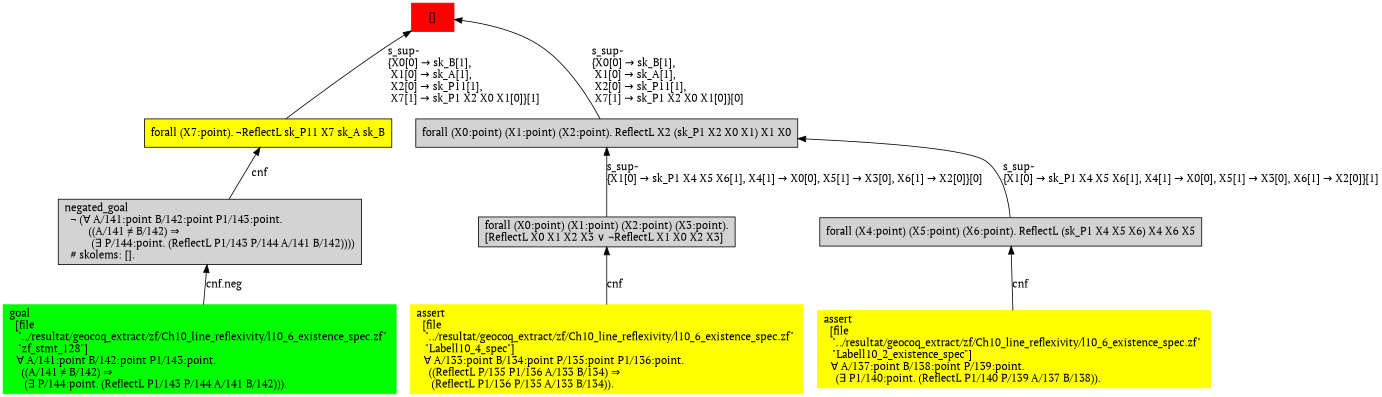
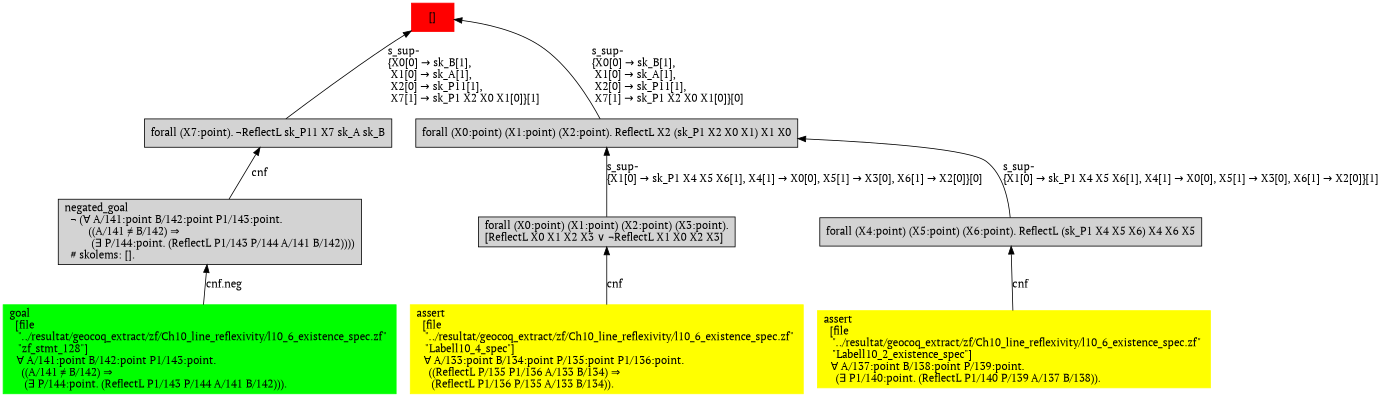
(268, 133) -> (268, 133)
